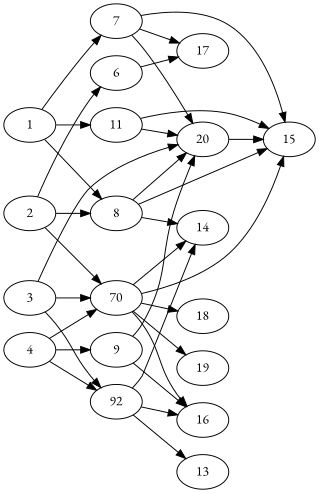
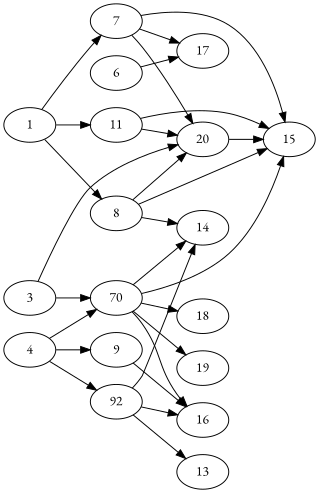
(30, 213) -> none
(166, 248) -> none
(70, 344) -> none
